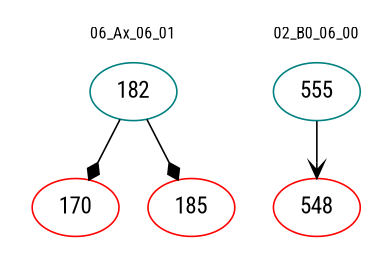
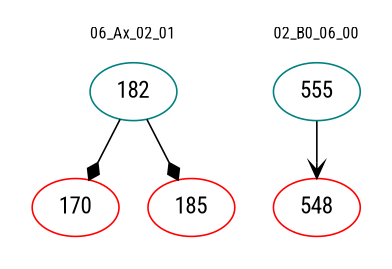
(133, 35) -> (133, 35)
